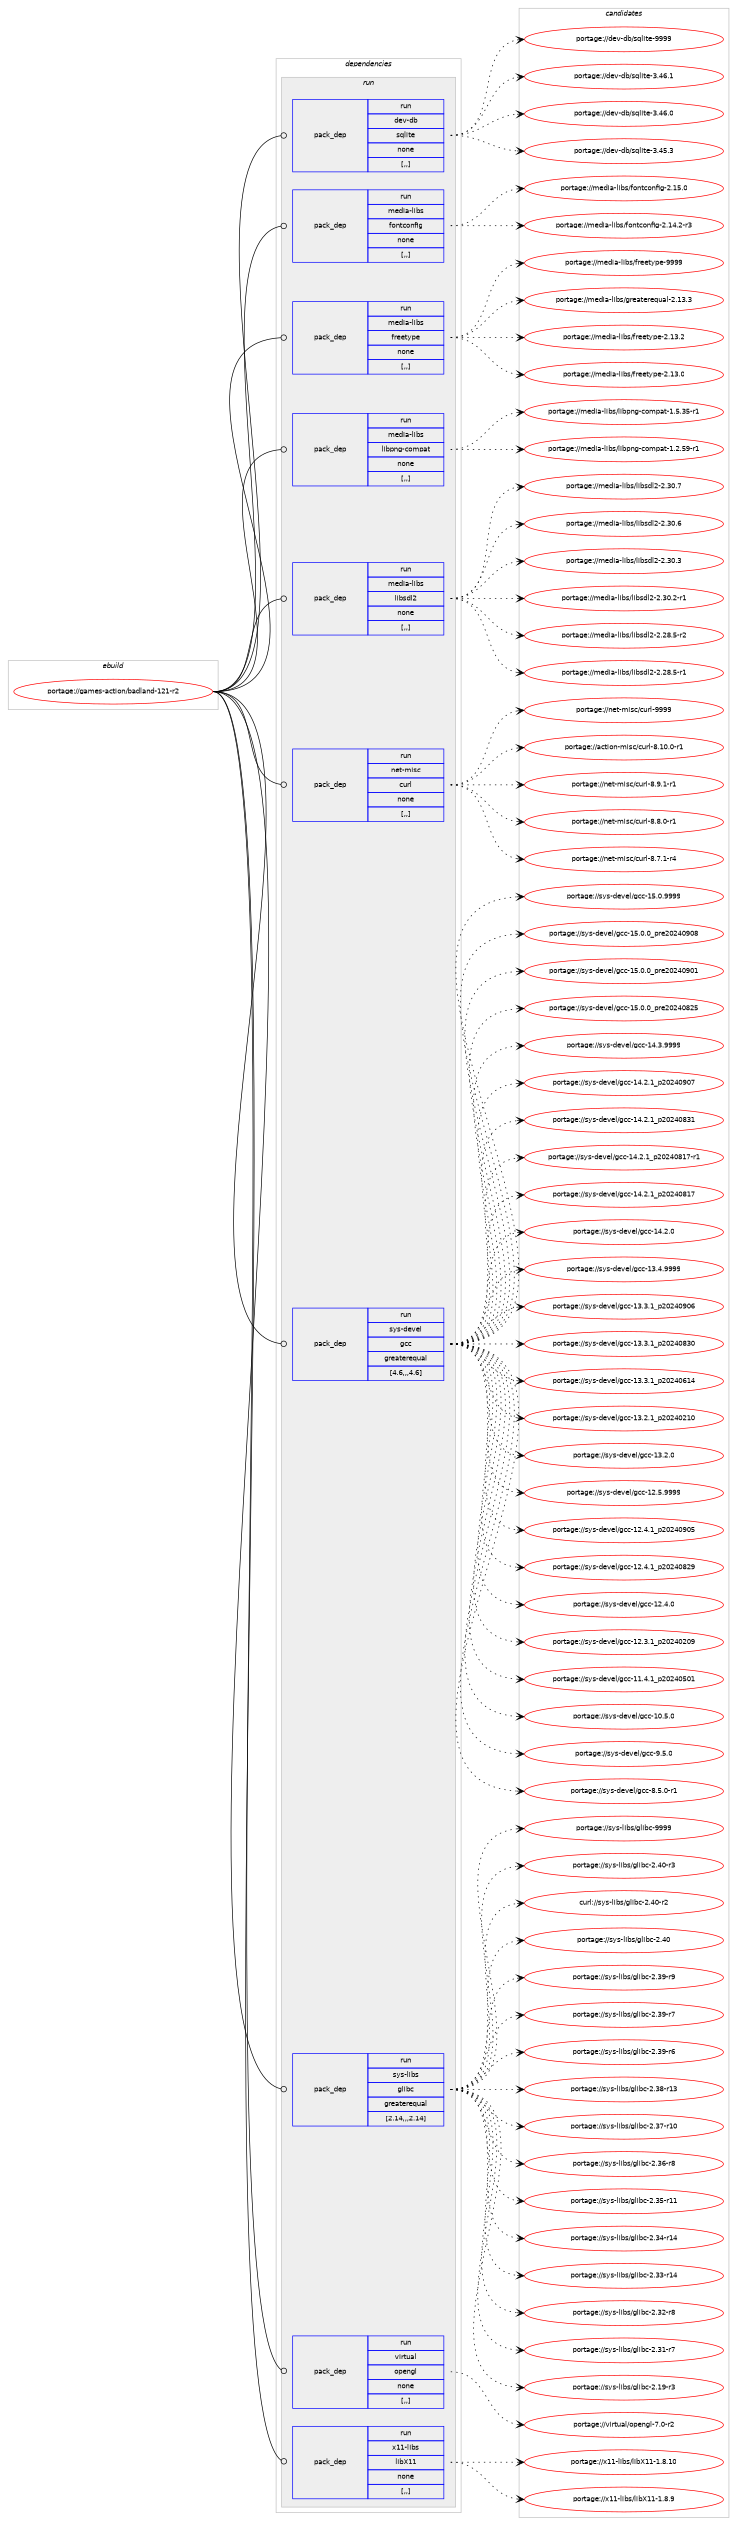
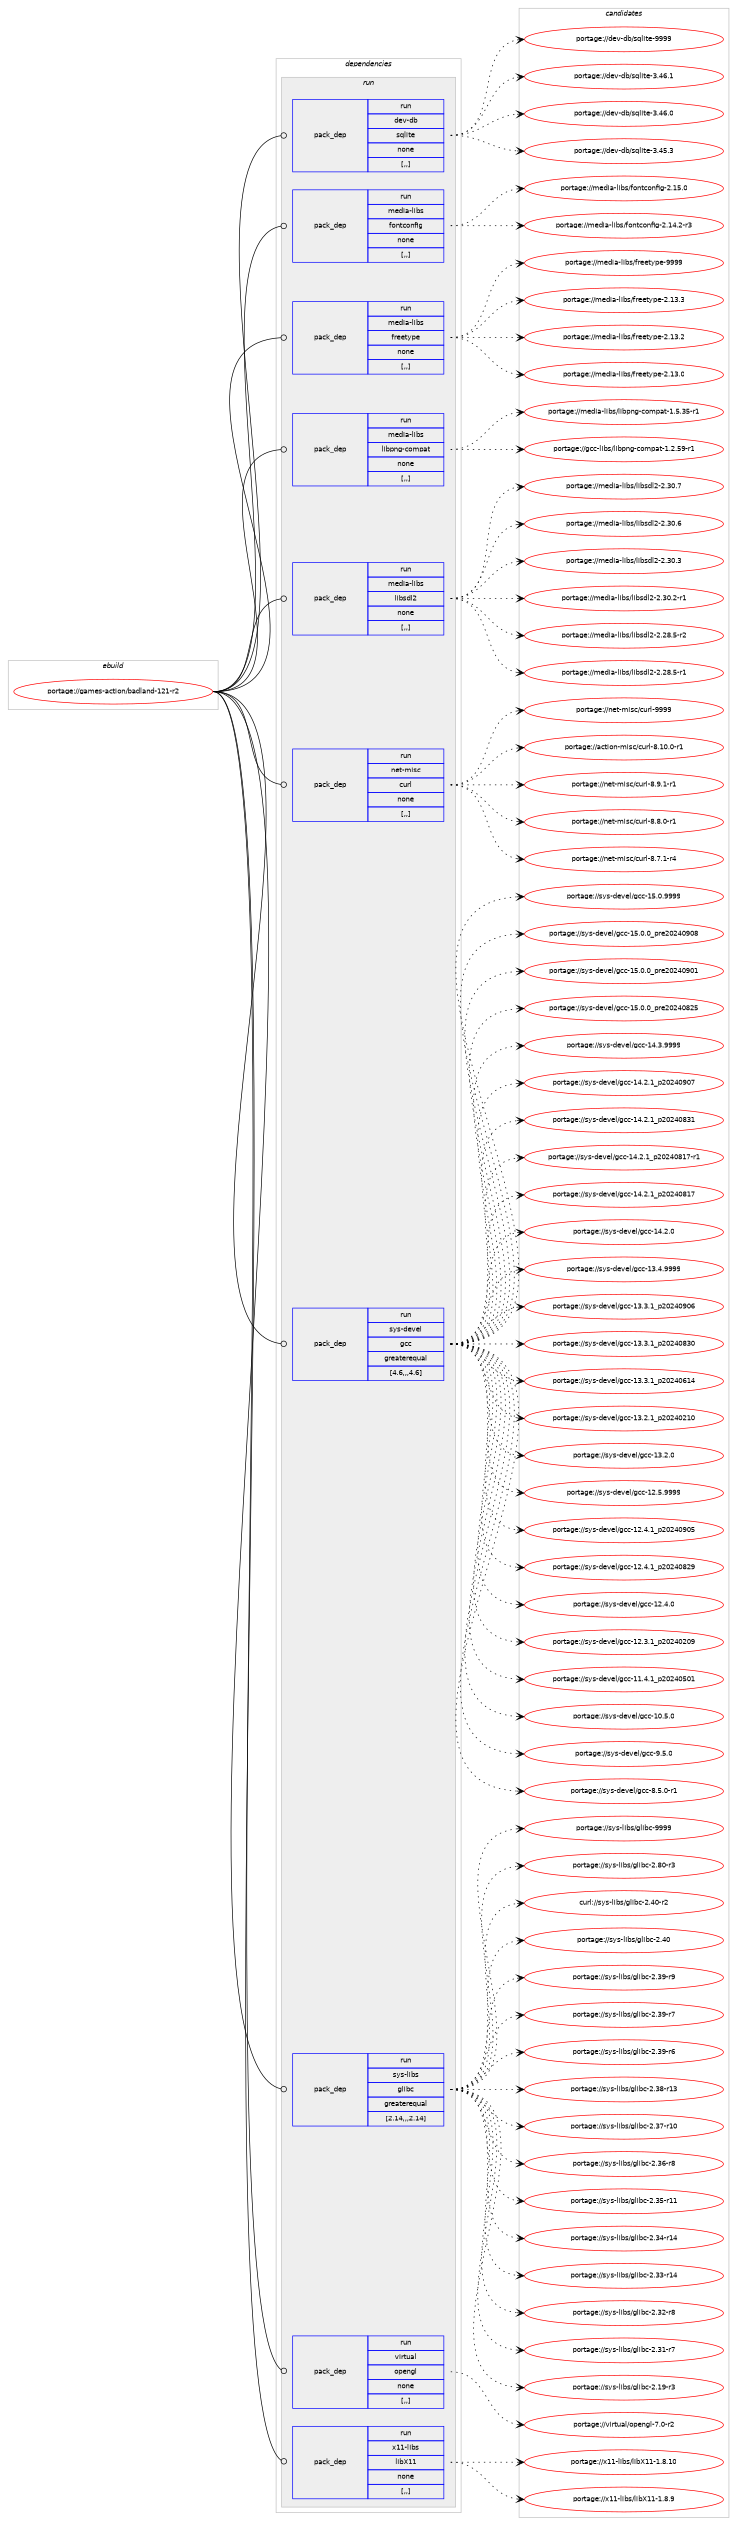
(624, 300) -> (624, 300)
(624, 449) -> (624, 449)
(624, 1866) -> (624, 1866)
